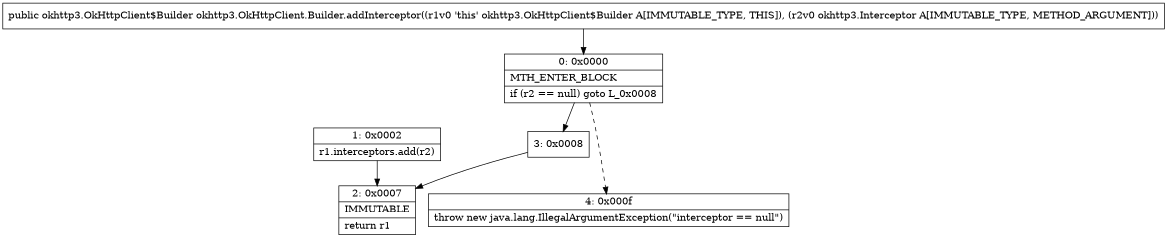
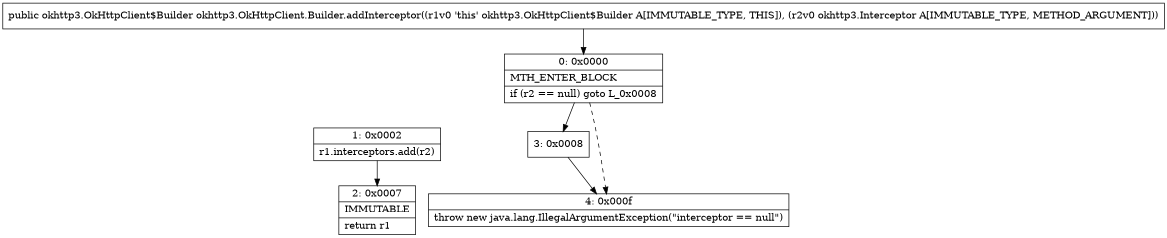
(474, 167) -> (580, 173)
